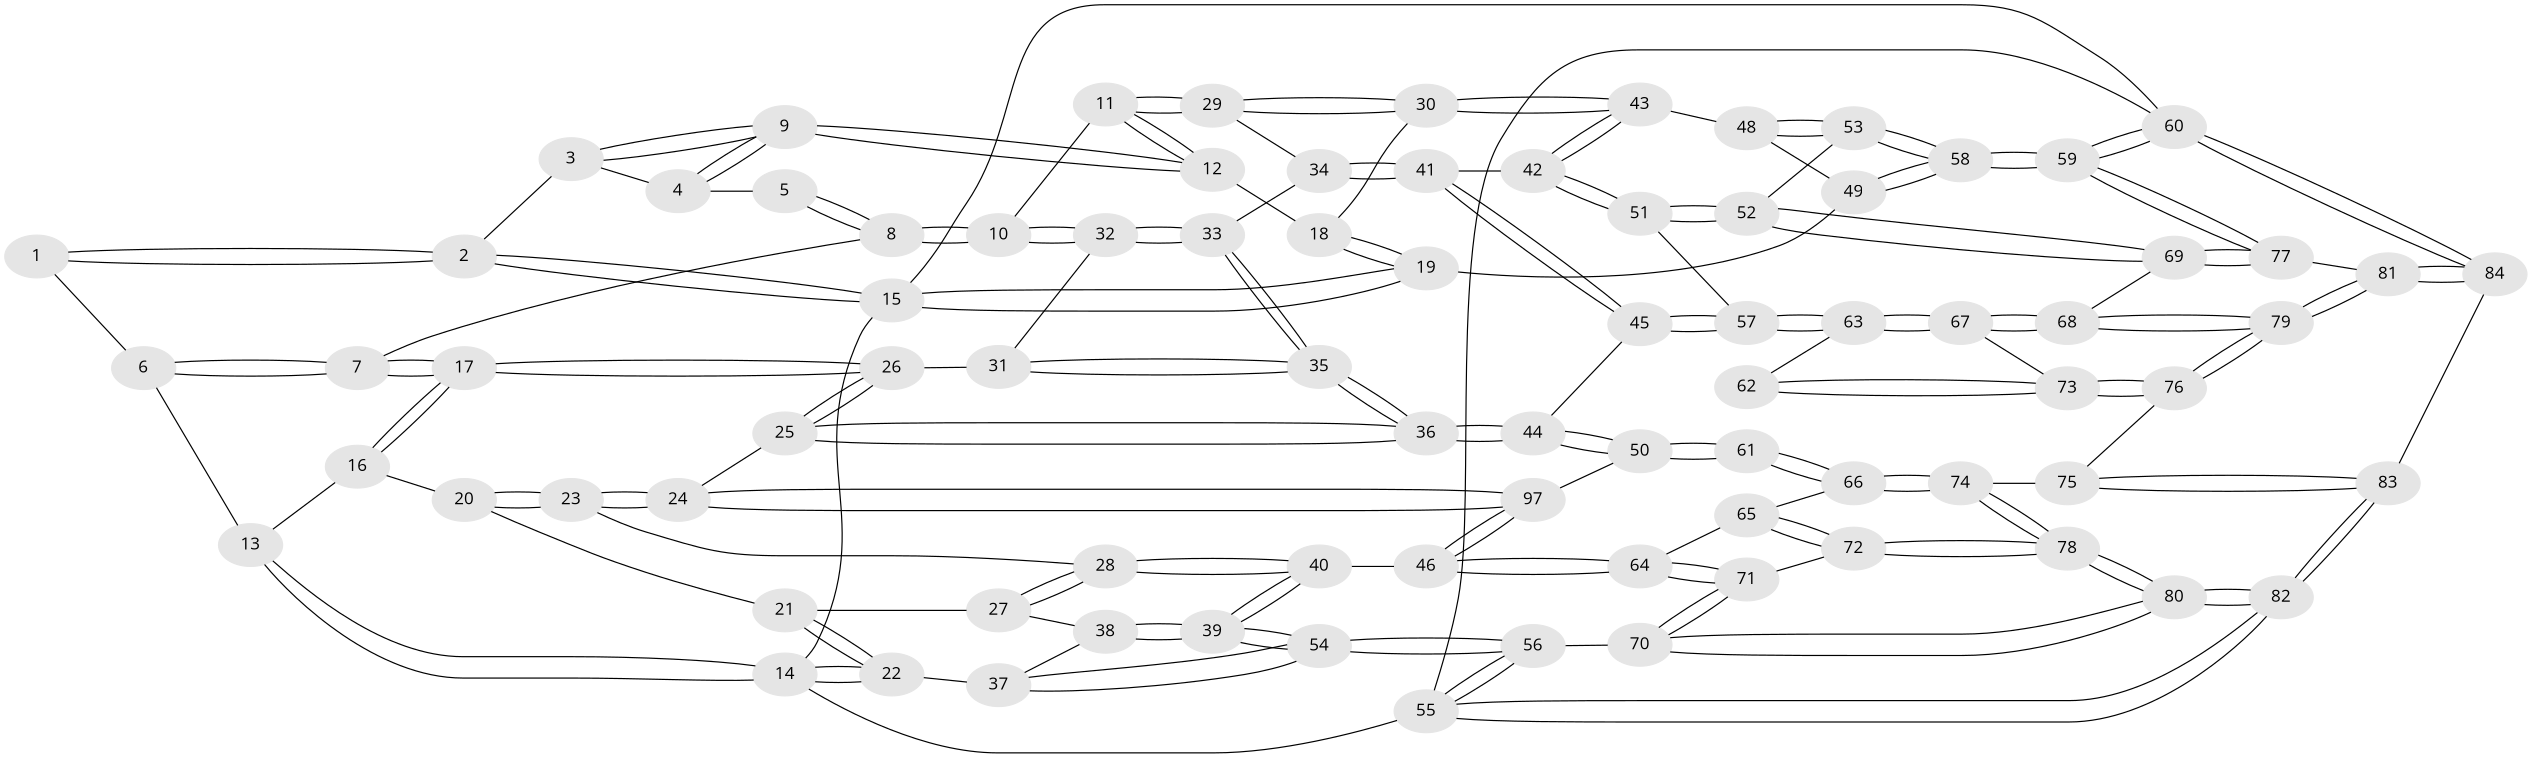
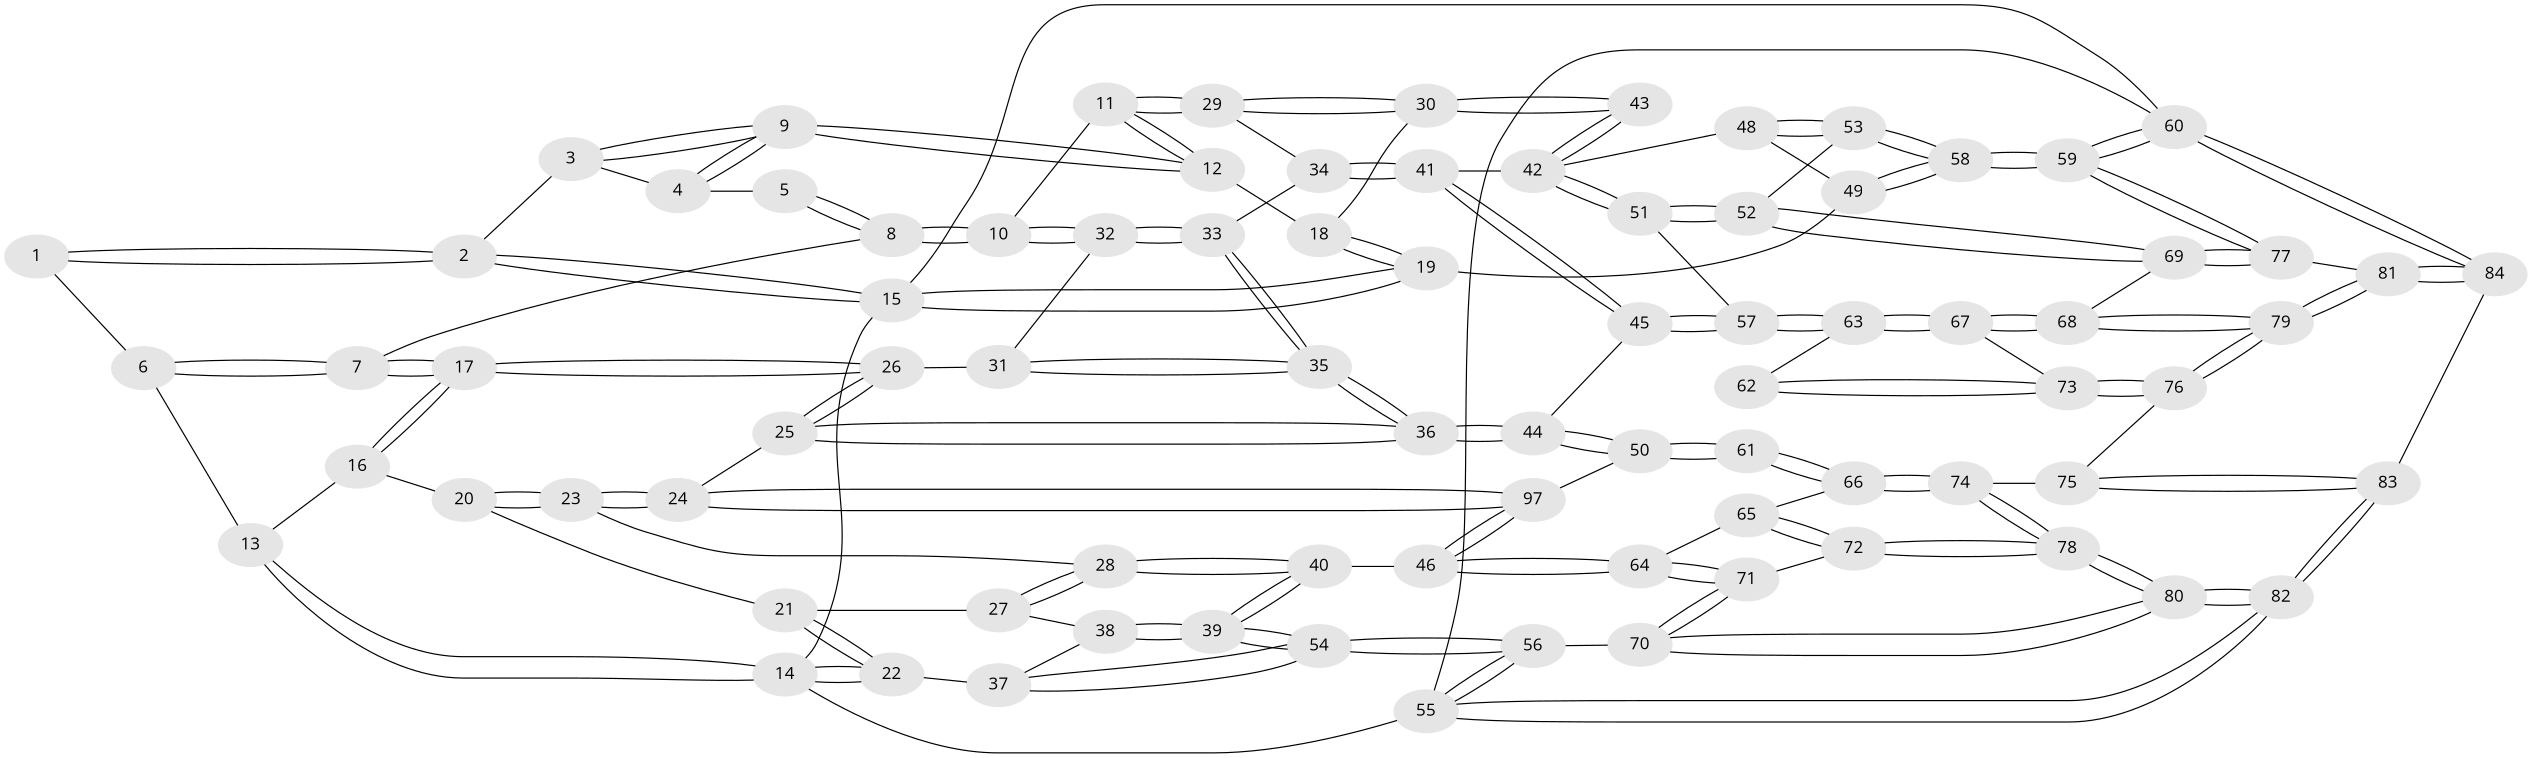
(1694, 116) -> (1640, 150)
